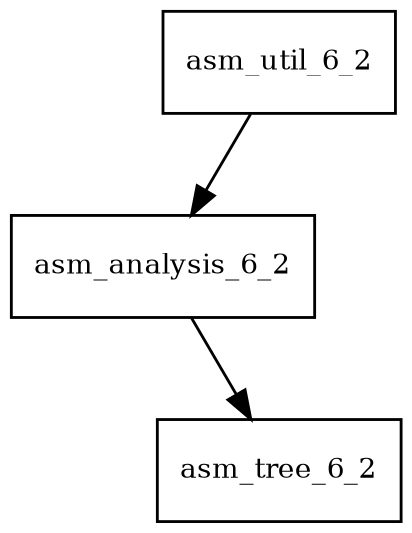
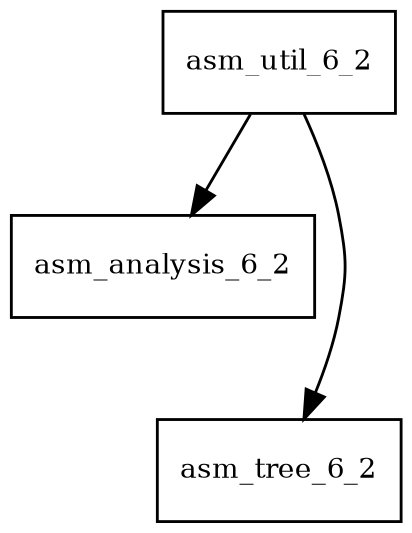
(214, 356) -> (344, 252)
